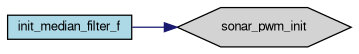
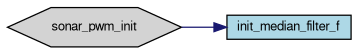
(148, 27) -> (198, 27)
